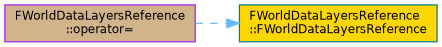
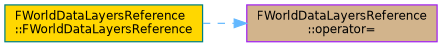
(211, 23) -> (218, 23)
